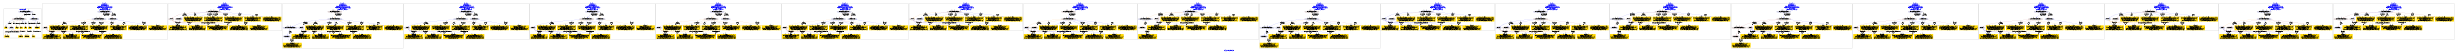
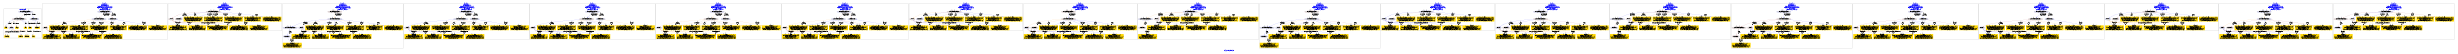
(21, 28) -> none
